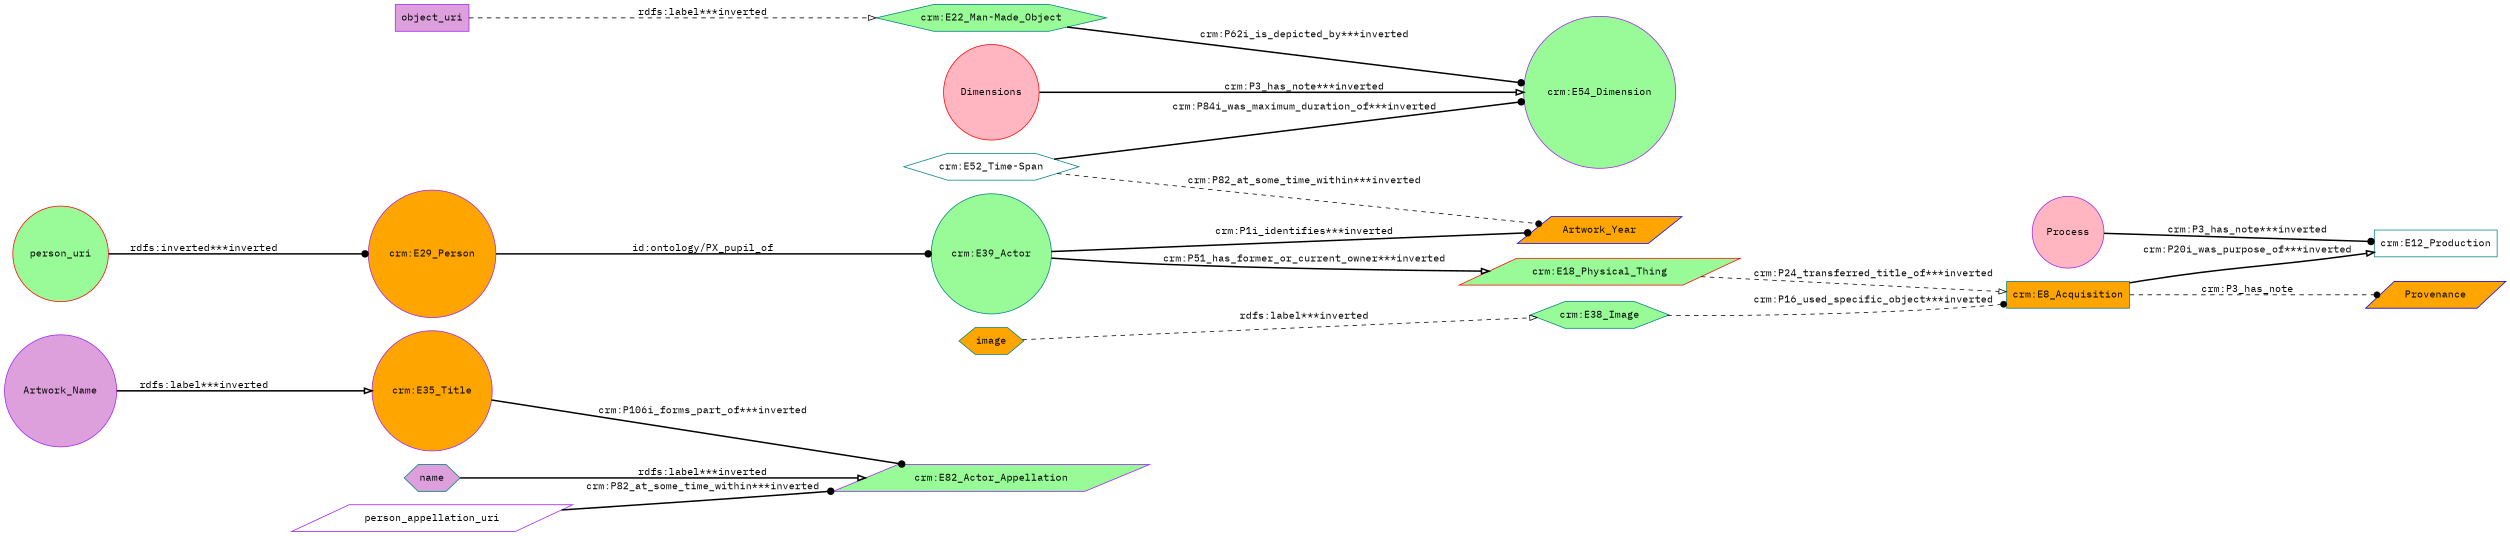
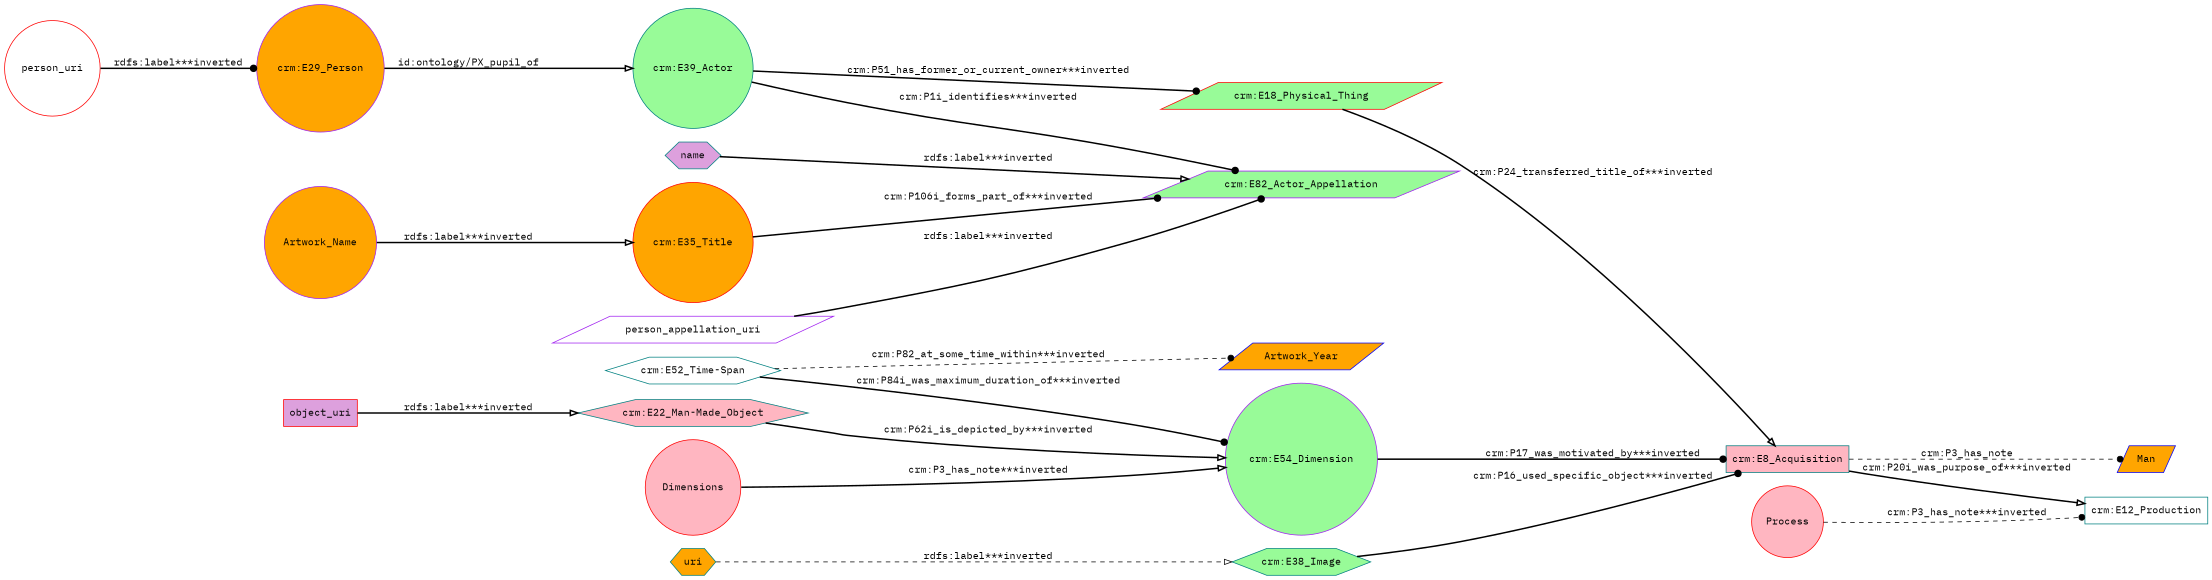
(432, 18) -> (320, 413)
(669, 18) -> (464, 413)
(991, 18) -> (693, 413)
(1292, 55) -> (991, 448)
(2068, 232) -> (1787, 522)
(2236, 237) -> (1951, 522)
(1288, 242) -> (992, 127)
(204, 248) -> (178, 63)
(61, 254) -> (52, 68)
(711, 254) -> (505, 68)
(1266, 268) -> (973, 81)
(1850, 284) -> (1574, 250)
(2068, 295) -> (1787, 459)
(2436, 295) -> (2146, 459)
(1834, 314) -> (1548, 523)
(991, 341) -> (693, 562)
(61, 391) -> (320, 243)
(432, 391) -> (693, 243)
none -> (1549, 459)
(703, 486) -> (988, 236)
